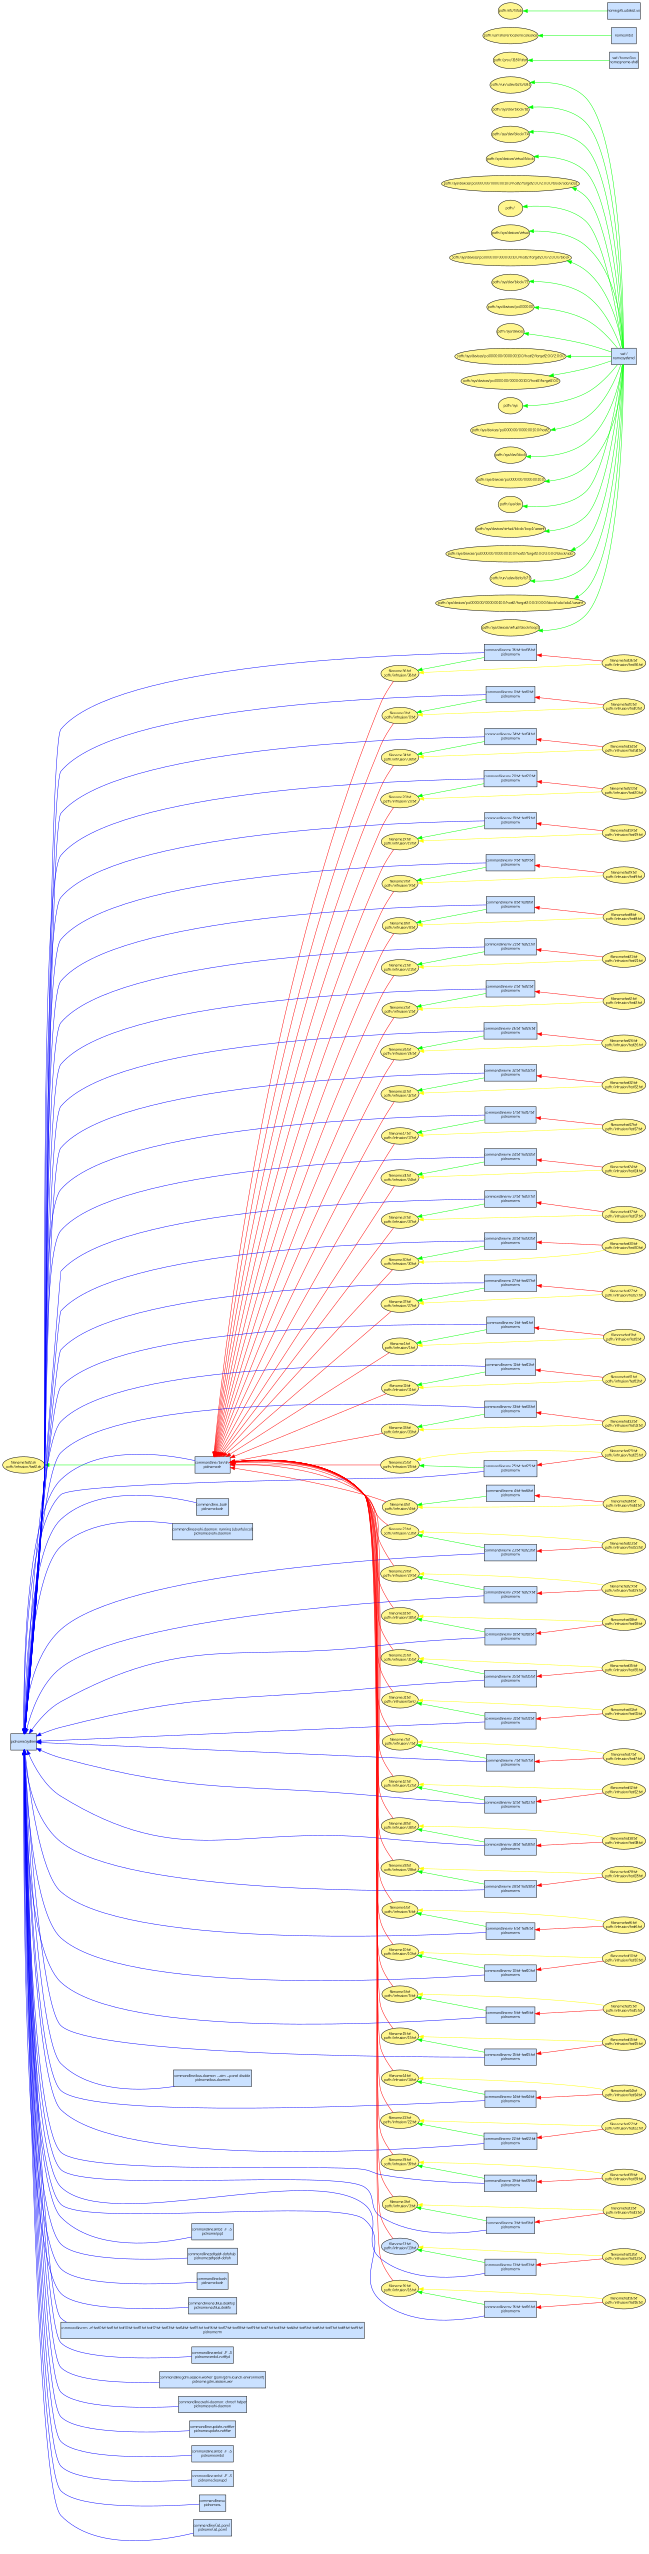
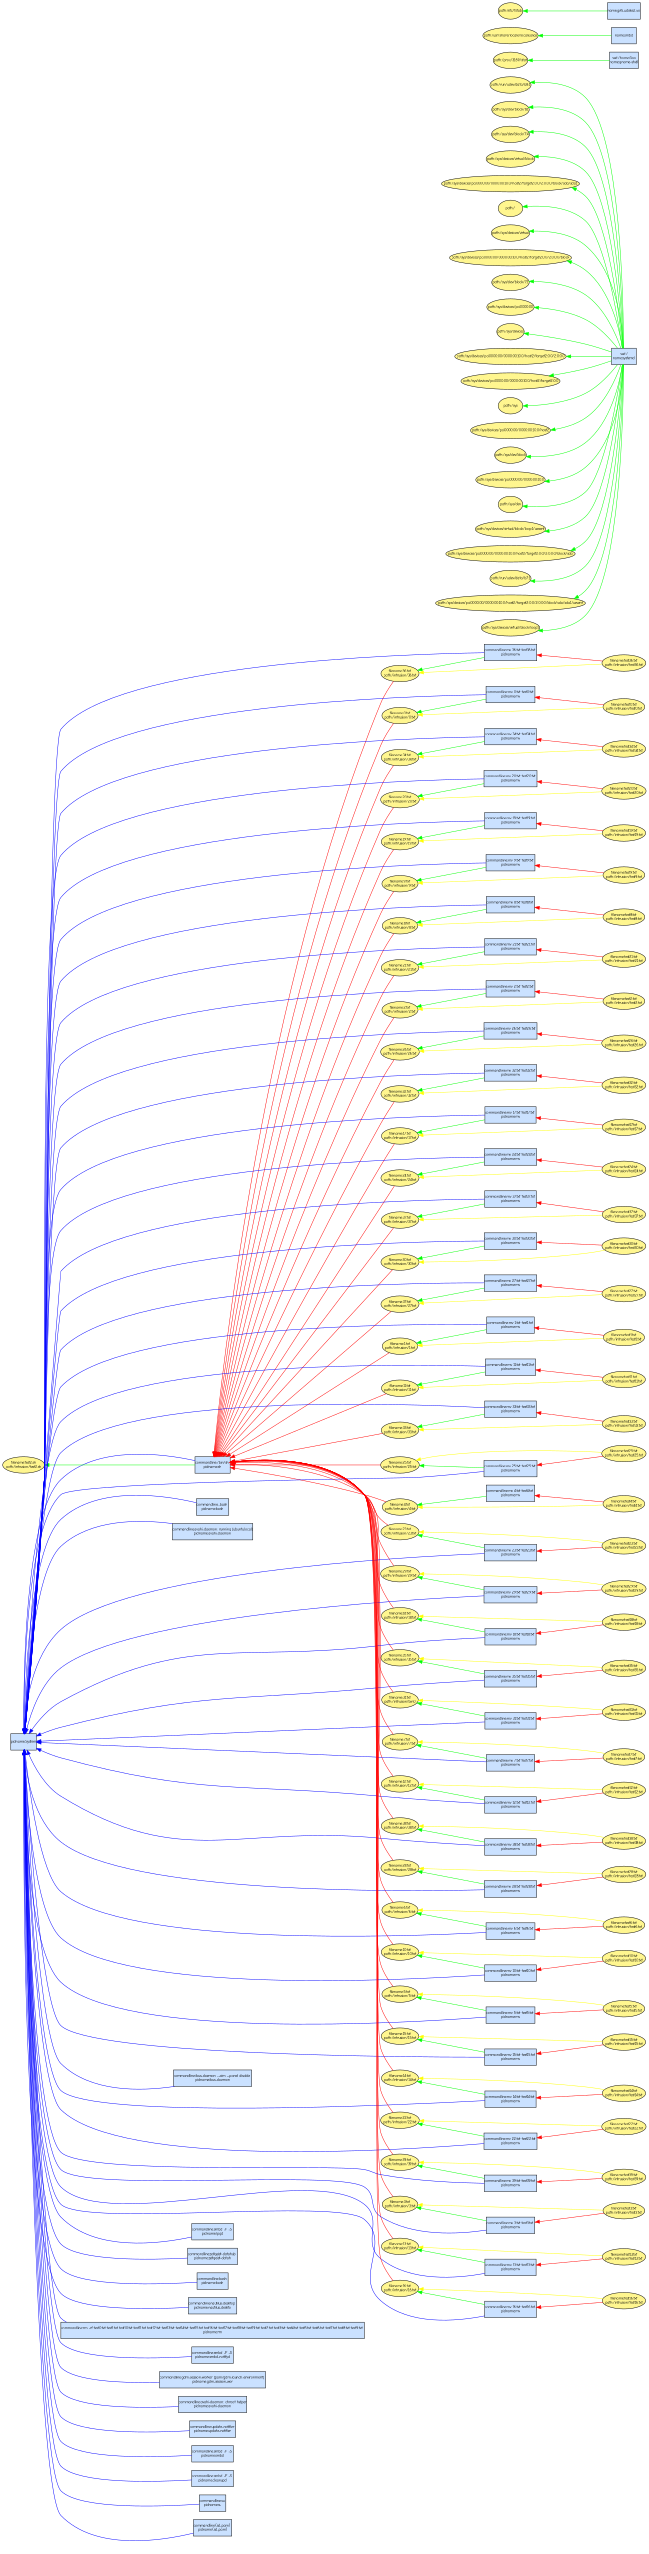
(400, 2246) -> (400, 2246)
